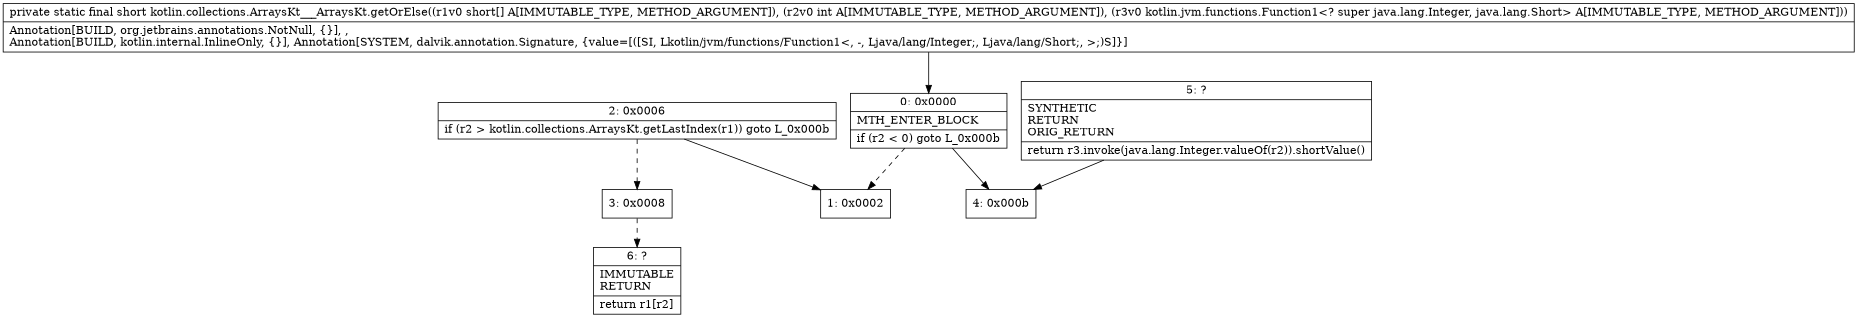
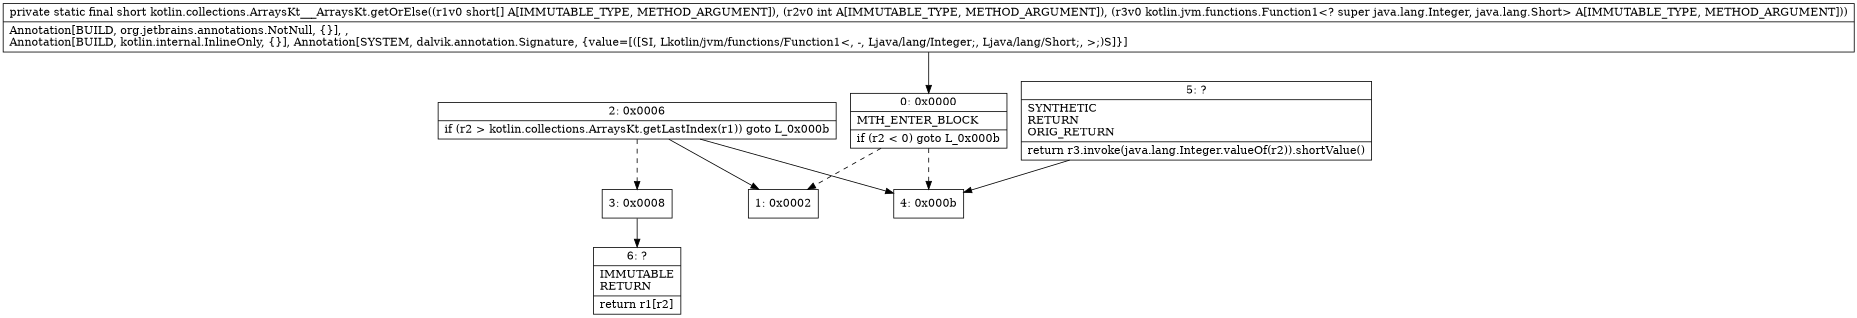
none -> (793, 165)
(968, 166) -> (929, 165)
(637, 229) -> (637, 229)
